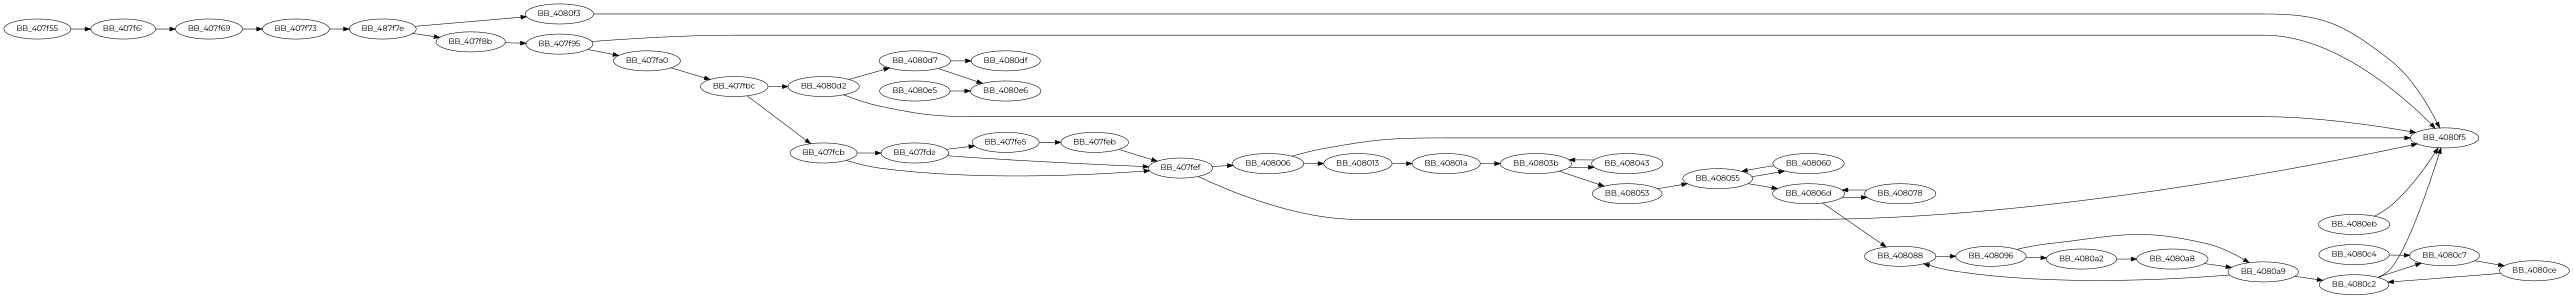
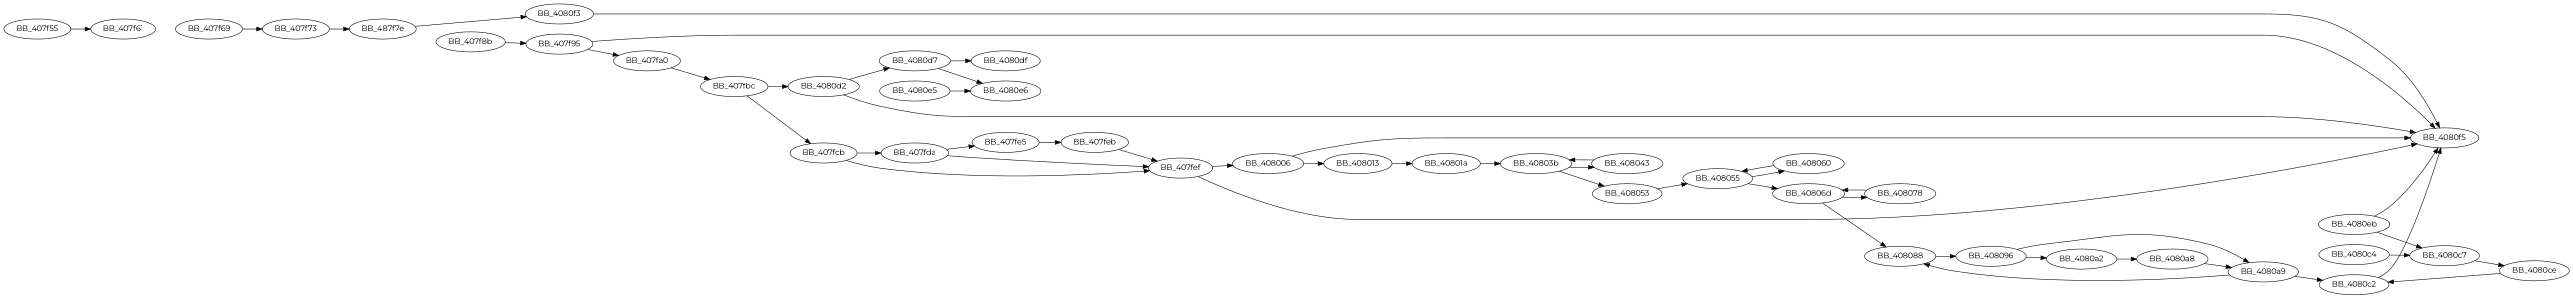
(163, 29) -> none
(424, 35) -> none
(2397, 271) -> (2397, 239)
